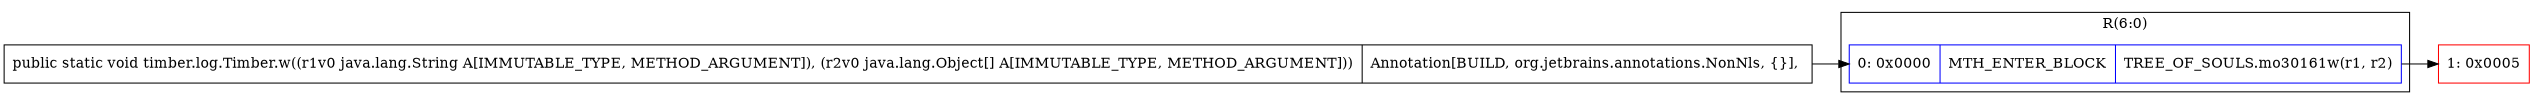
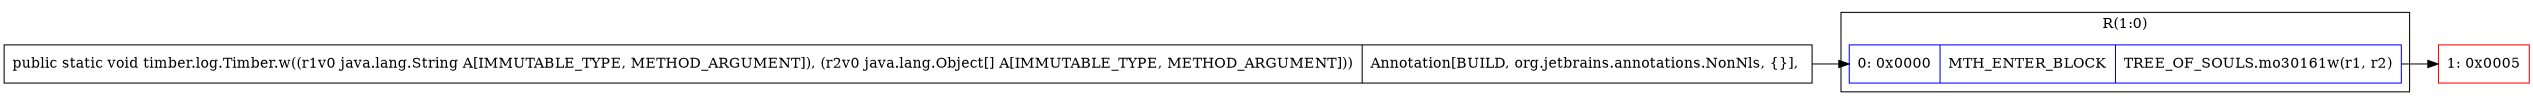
(2125, 24) -> (2125, 24)
